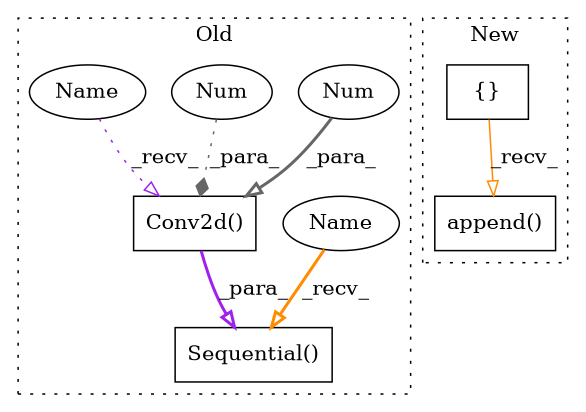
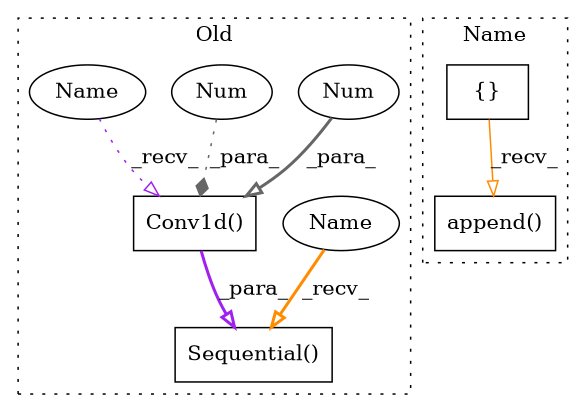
(495, 35) -> (495, 35)
(195, 223) -> (195, 223)
